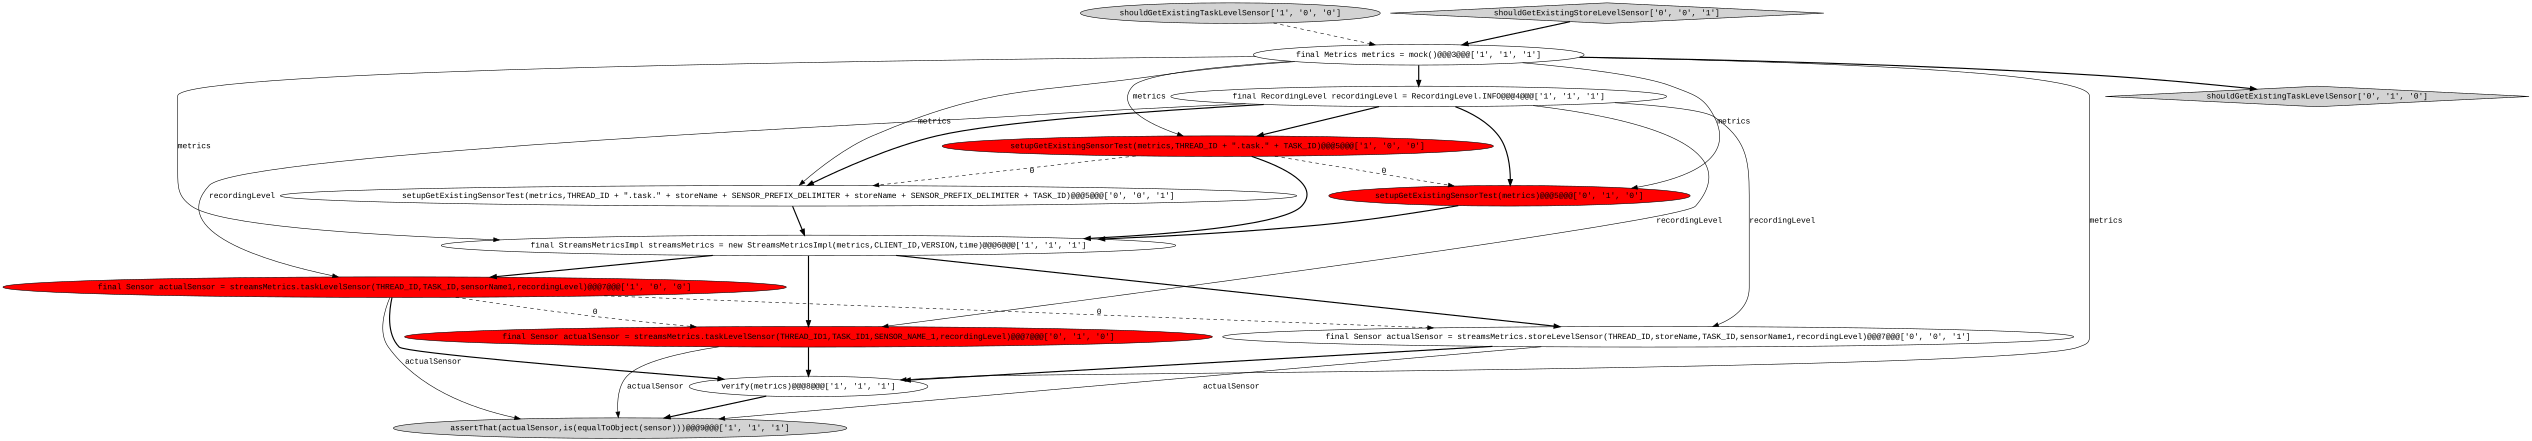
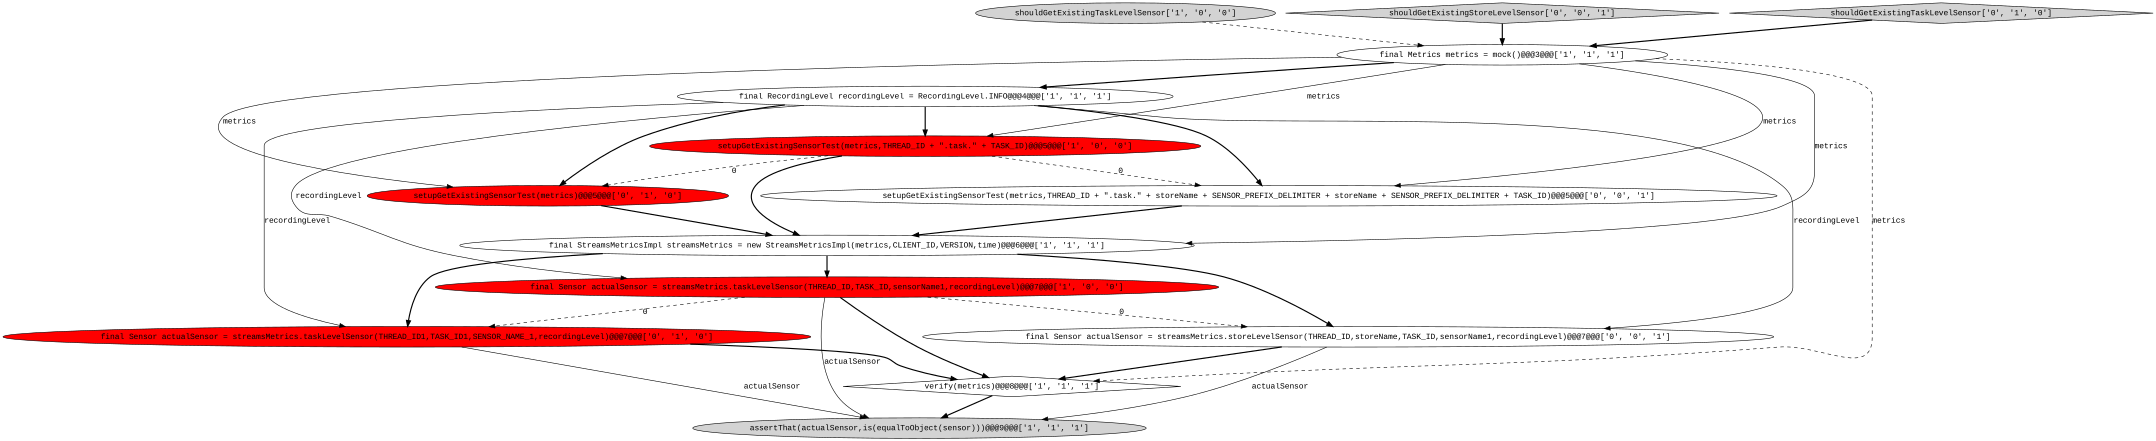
(1949, 68) -> (1734, 33)
(1878, 361) -> (1725, 351)
(808, 386) -> (1012, 386)
